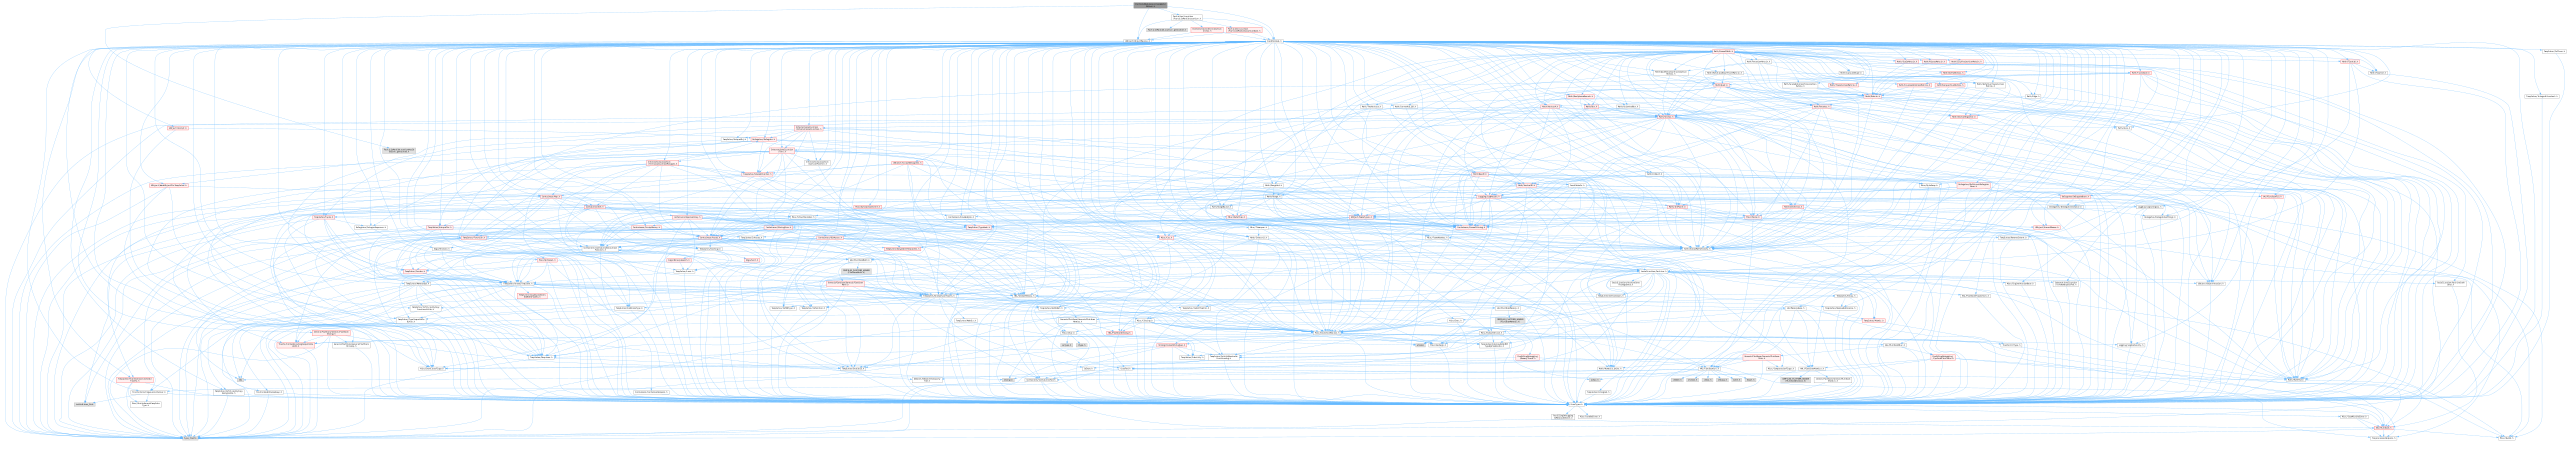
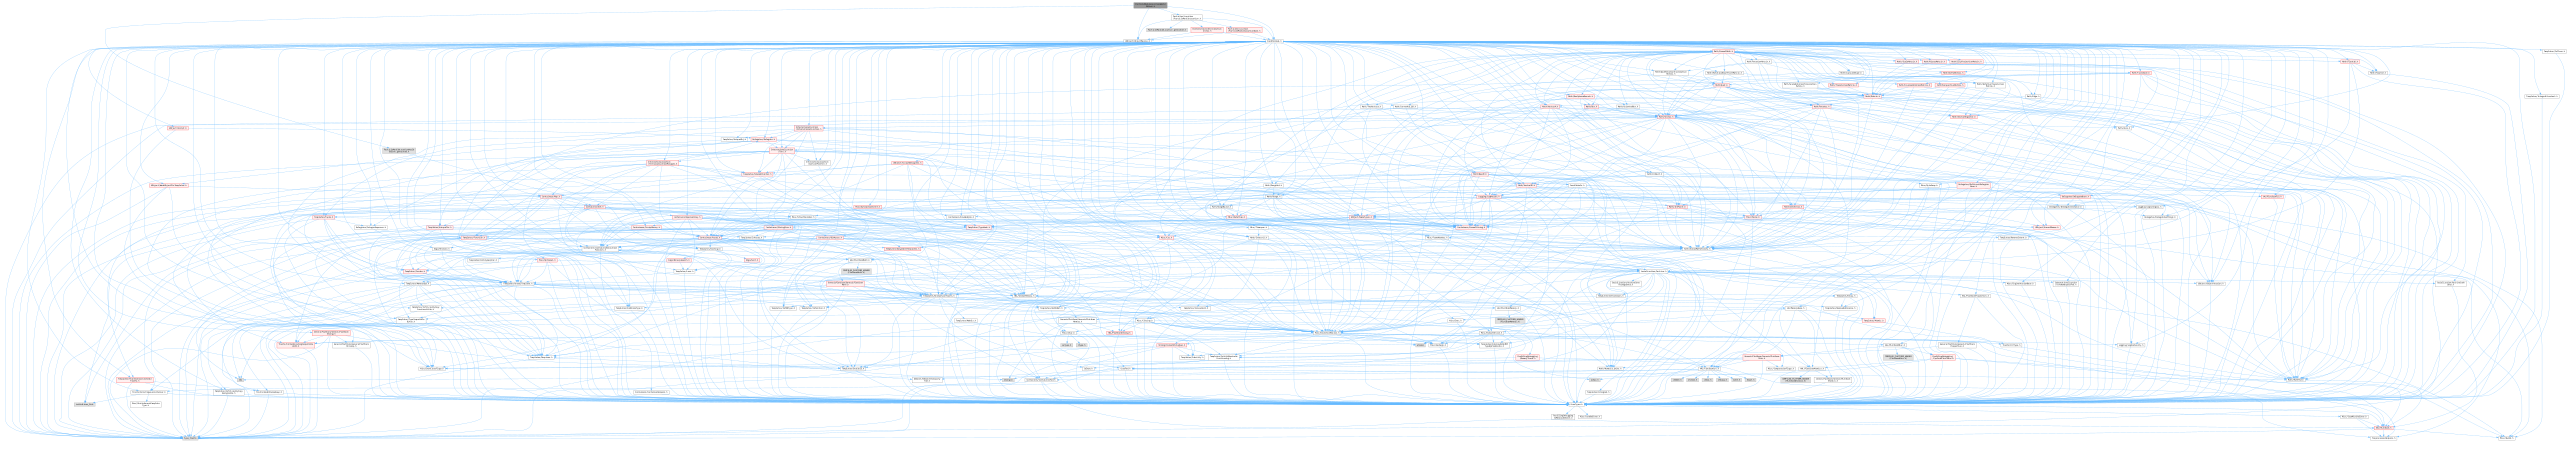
(773, 45) -> (490, 176)
(760, 156) -> (774, 146)
(1705, 177) -> (1805, 195)
(1211, 184) -> (1678, 179)
none -> (483, 260)
(532, 296) -> none
(1196, 308) -> (1196, 308)
(1807, 335) -> (1814, 342)
none -> (1957, 345)
none -> (1898, 358)
(128, 393) -> (203, 386)
